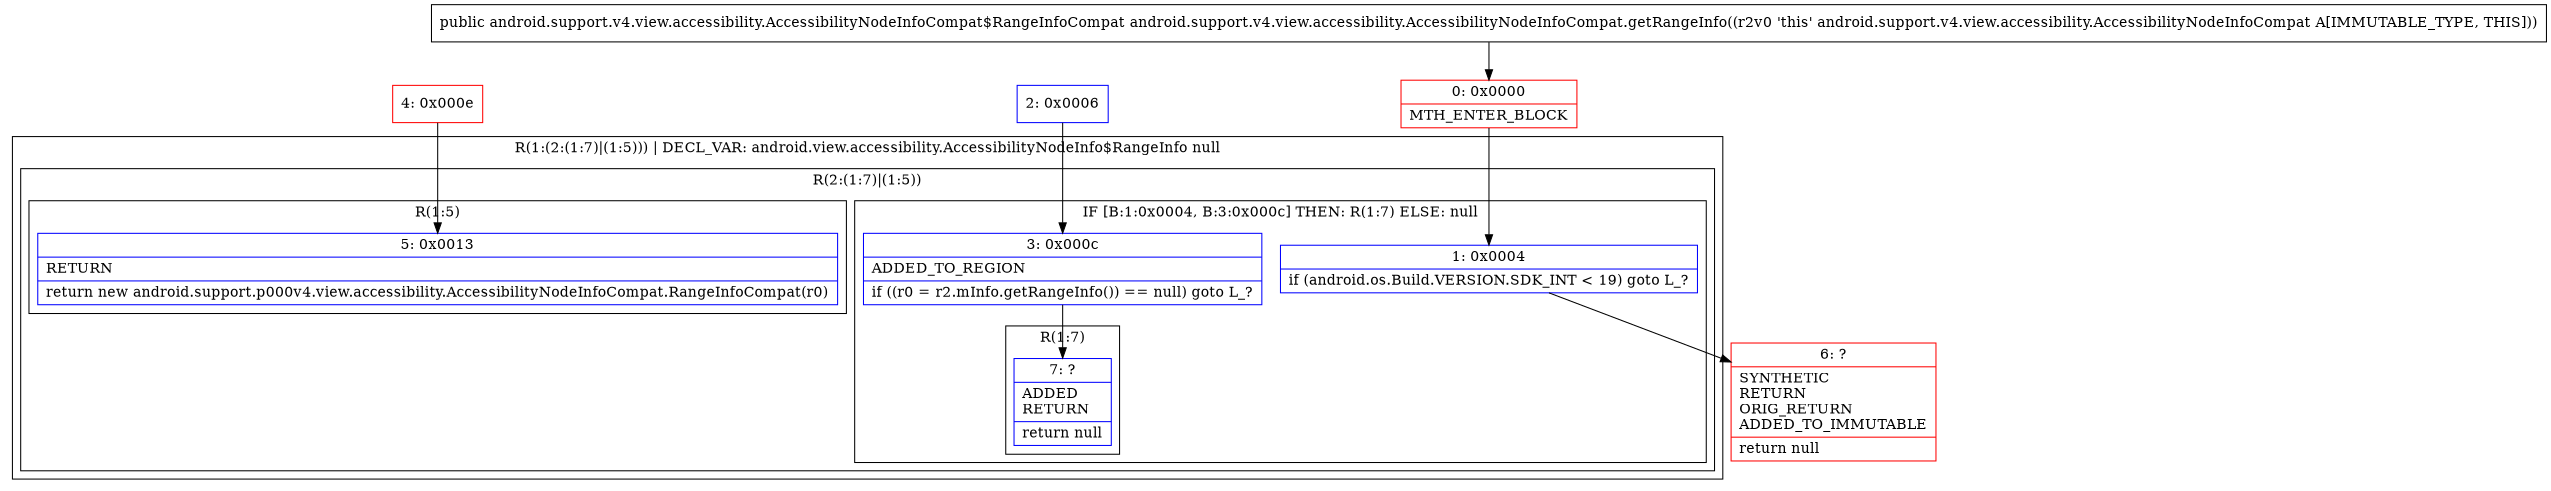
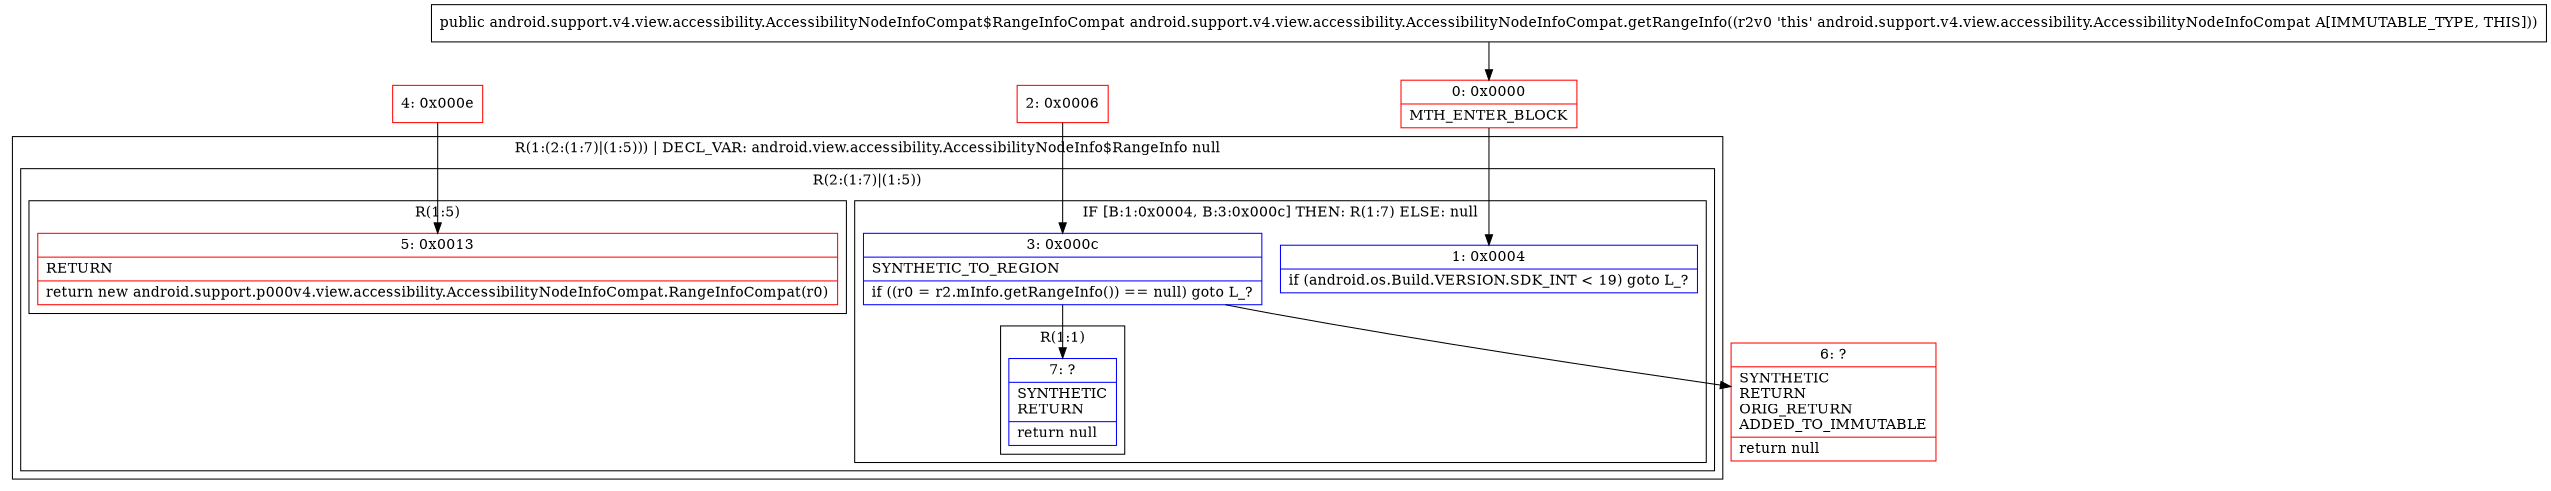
(1063, 104) -> (1063, 104)
(438, 269) -> (438, 269)
(949, 269) -> (966, 269)
(1635, 326) -> (1472, 348)
(1063, 338) -> (1063, 338)
(1051, 394) -> (1063, 394)
